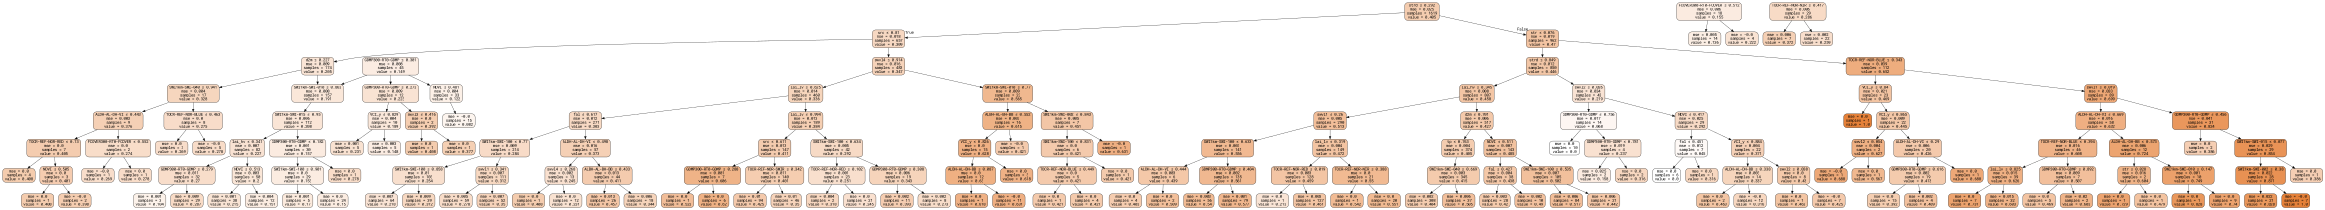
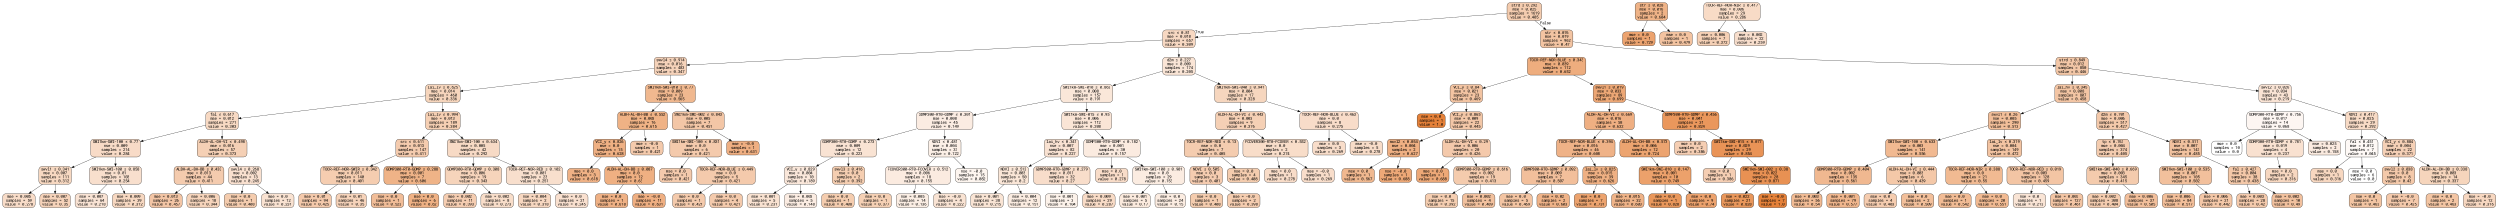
(355, 79) -> (1018, 107)
(2134, 160) -> none
none -> (932, 161)
(1604, 162) -> (2300, 135)
